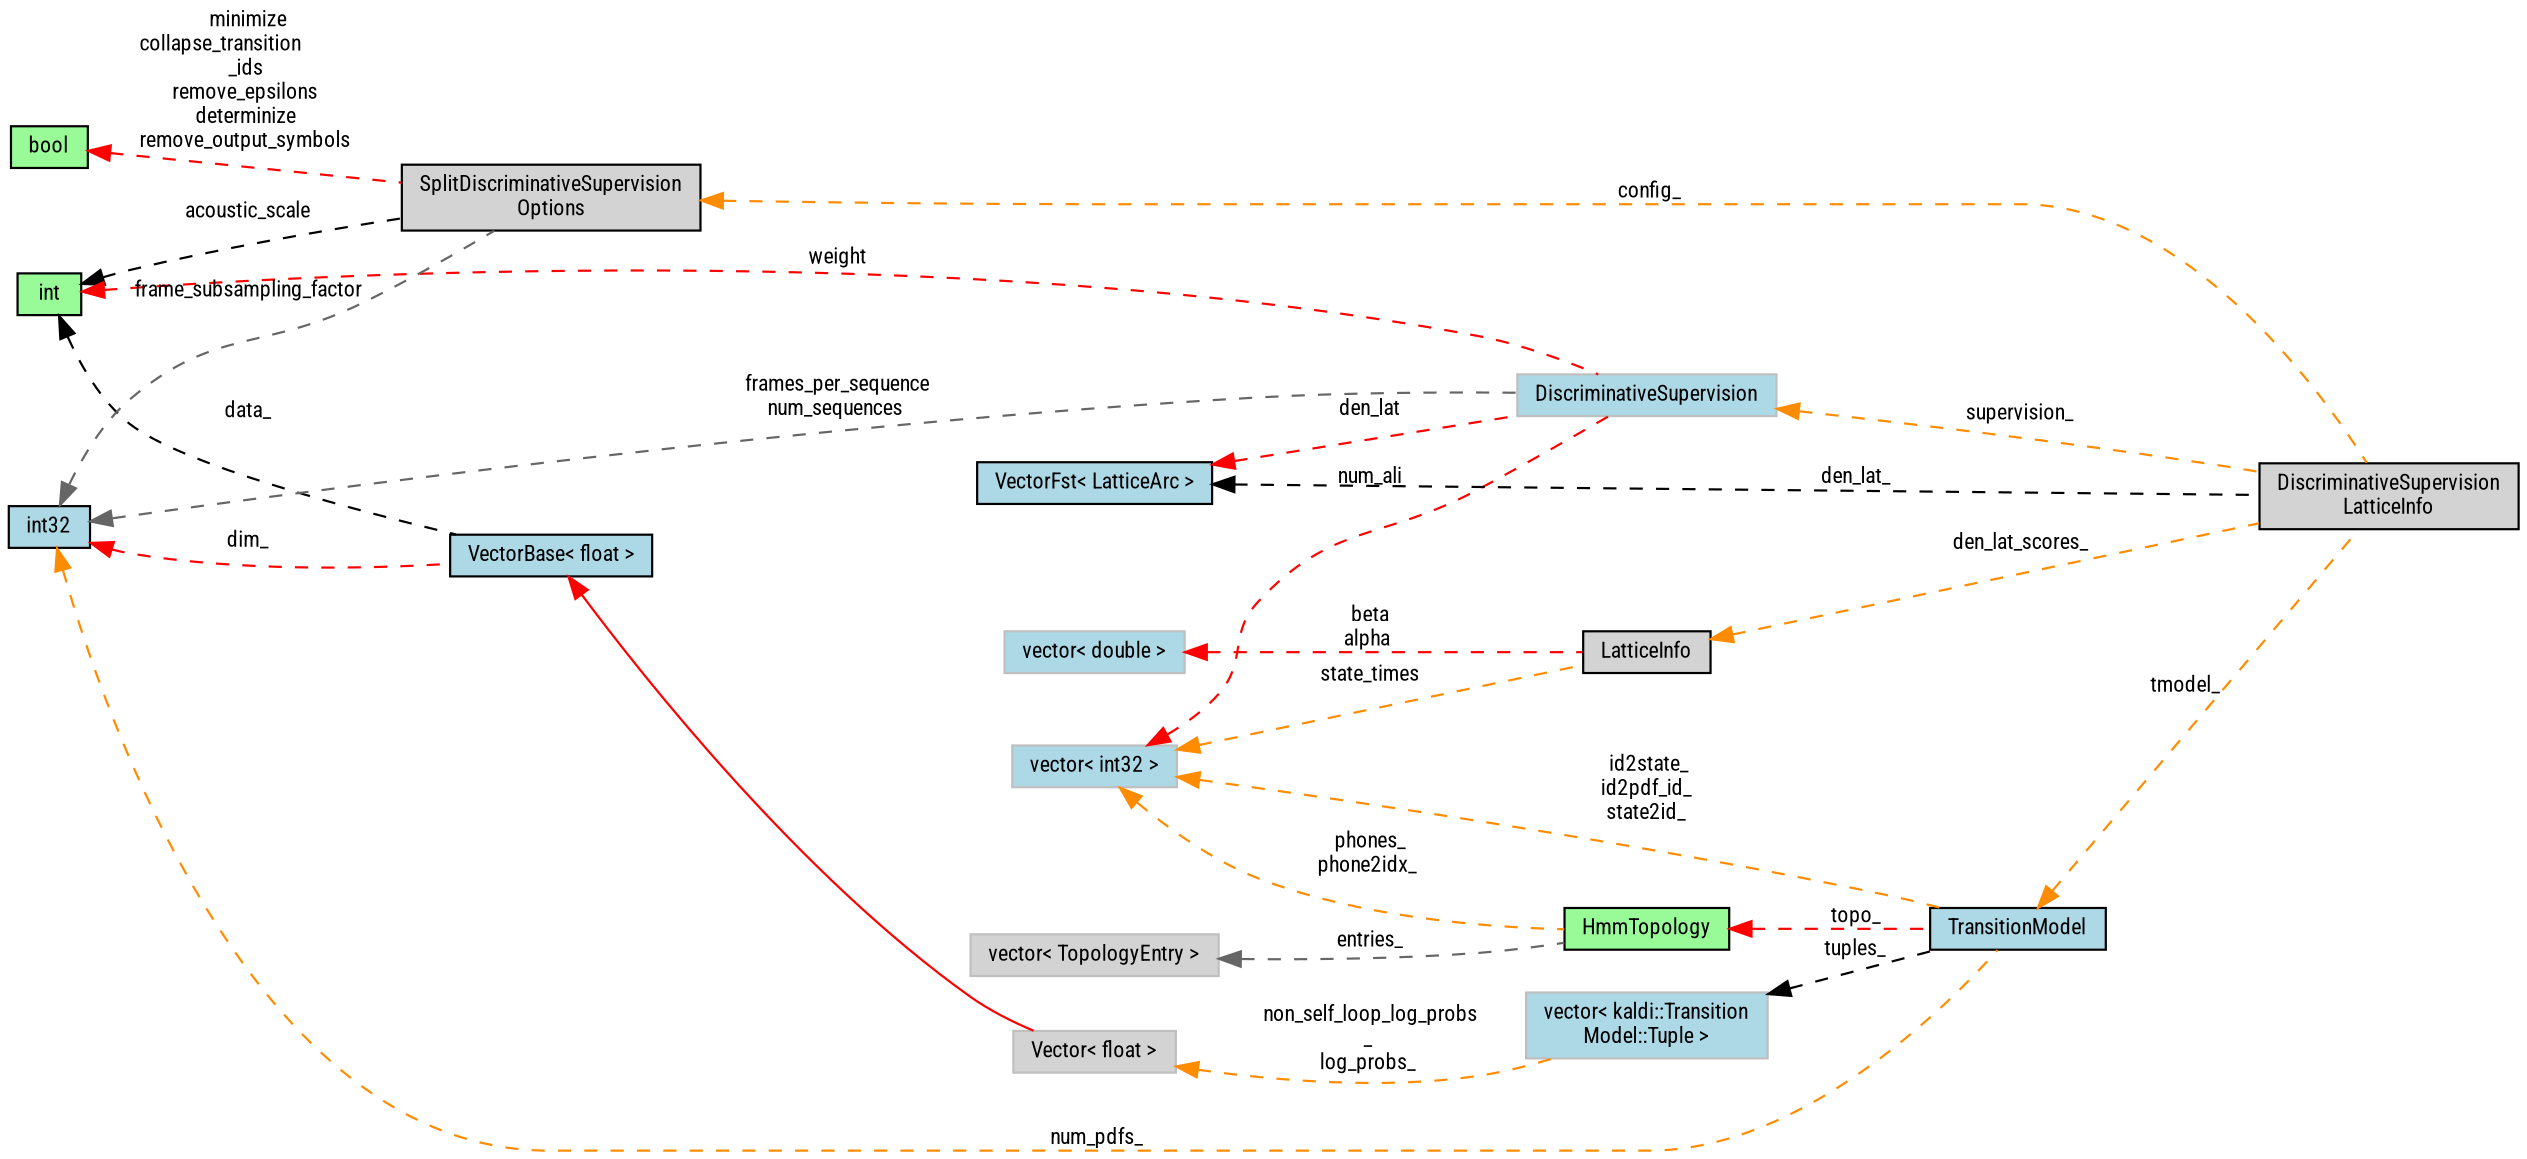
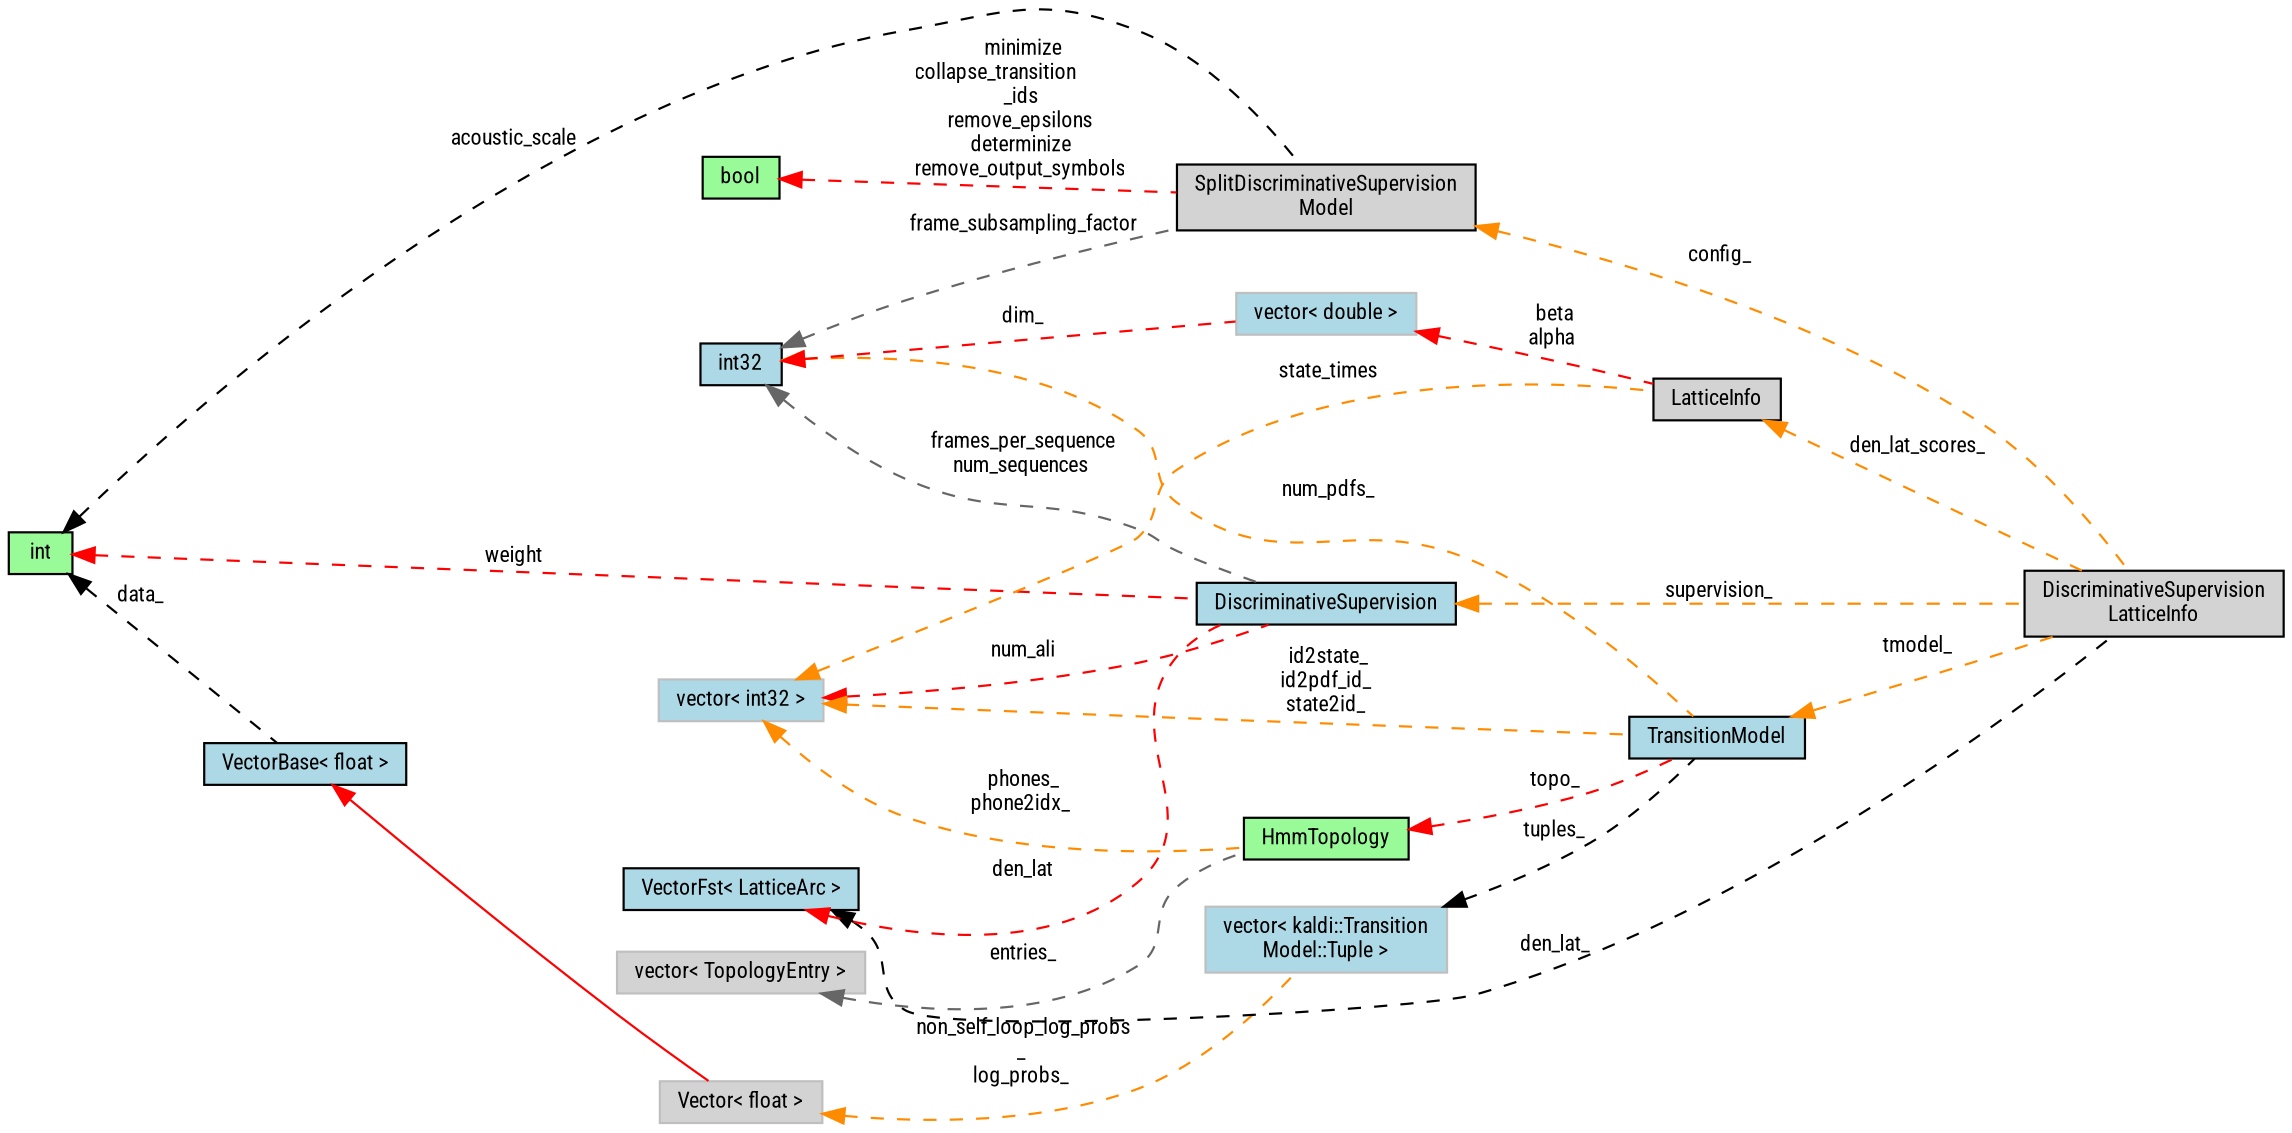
(551, 198) -> (1326, 197)
(1647, 395) -> (1326, 604)
(280, 567) -> (1020, 340)
